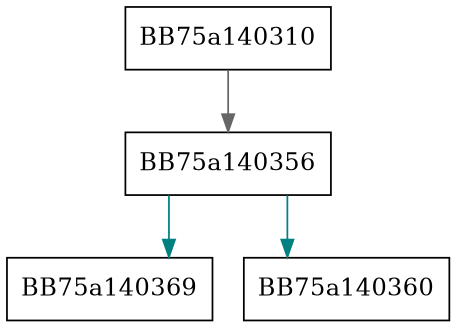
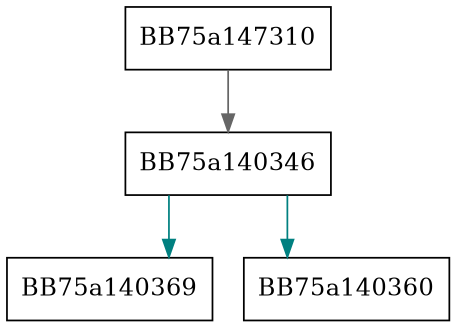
(228, 38) -> (228, 38)
(228, 164) -> (228, 164)
